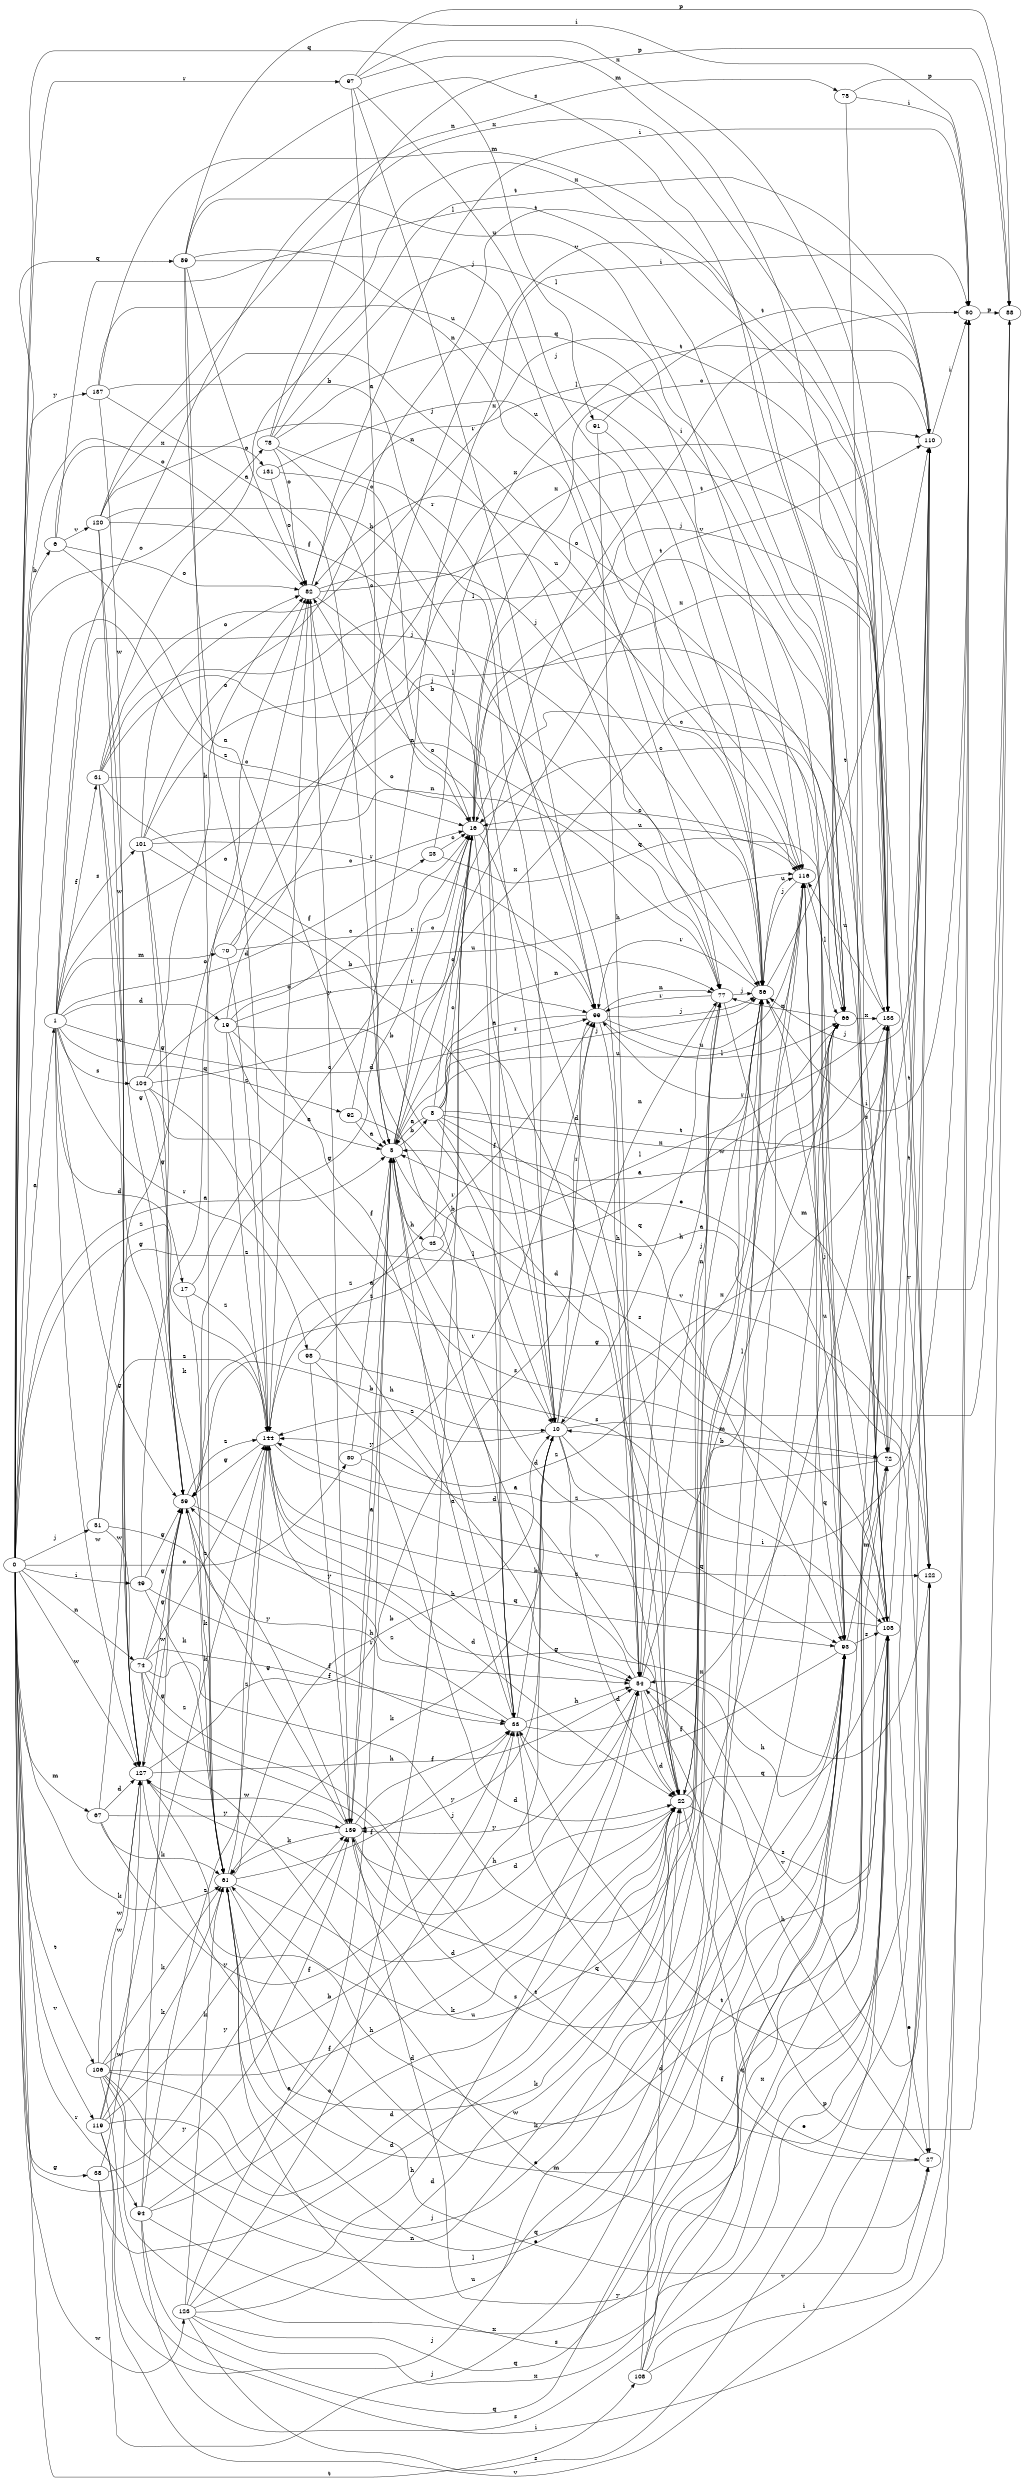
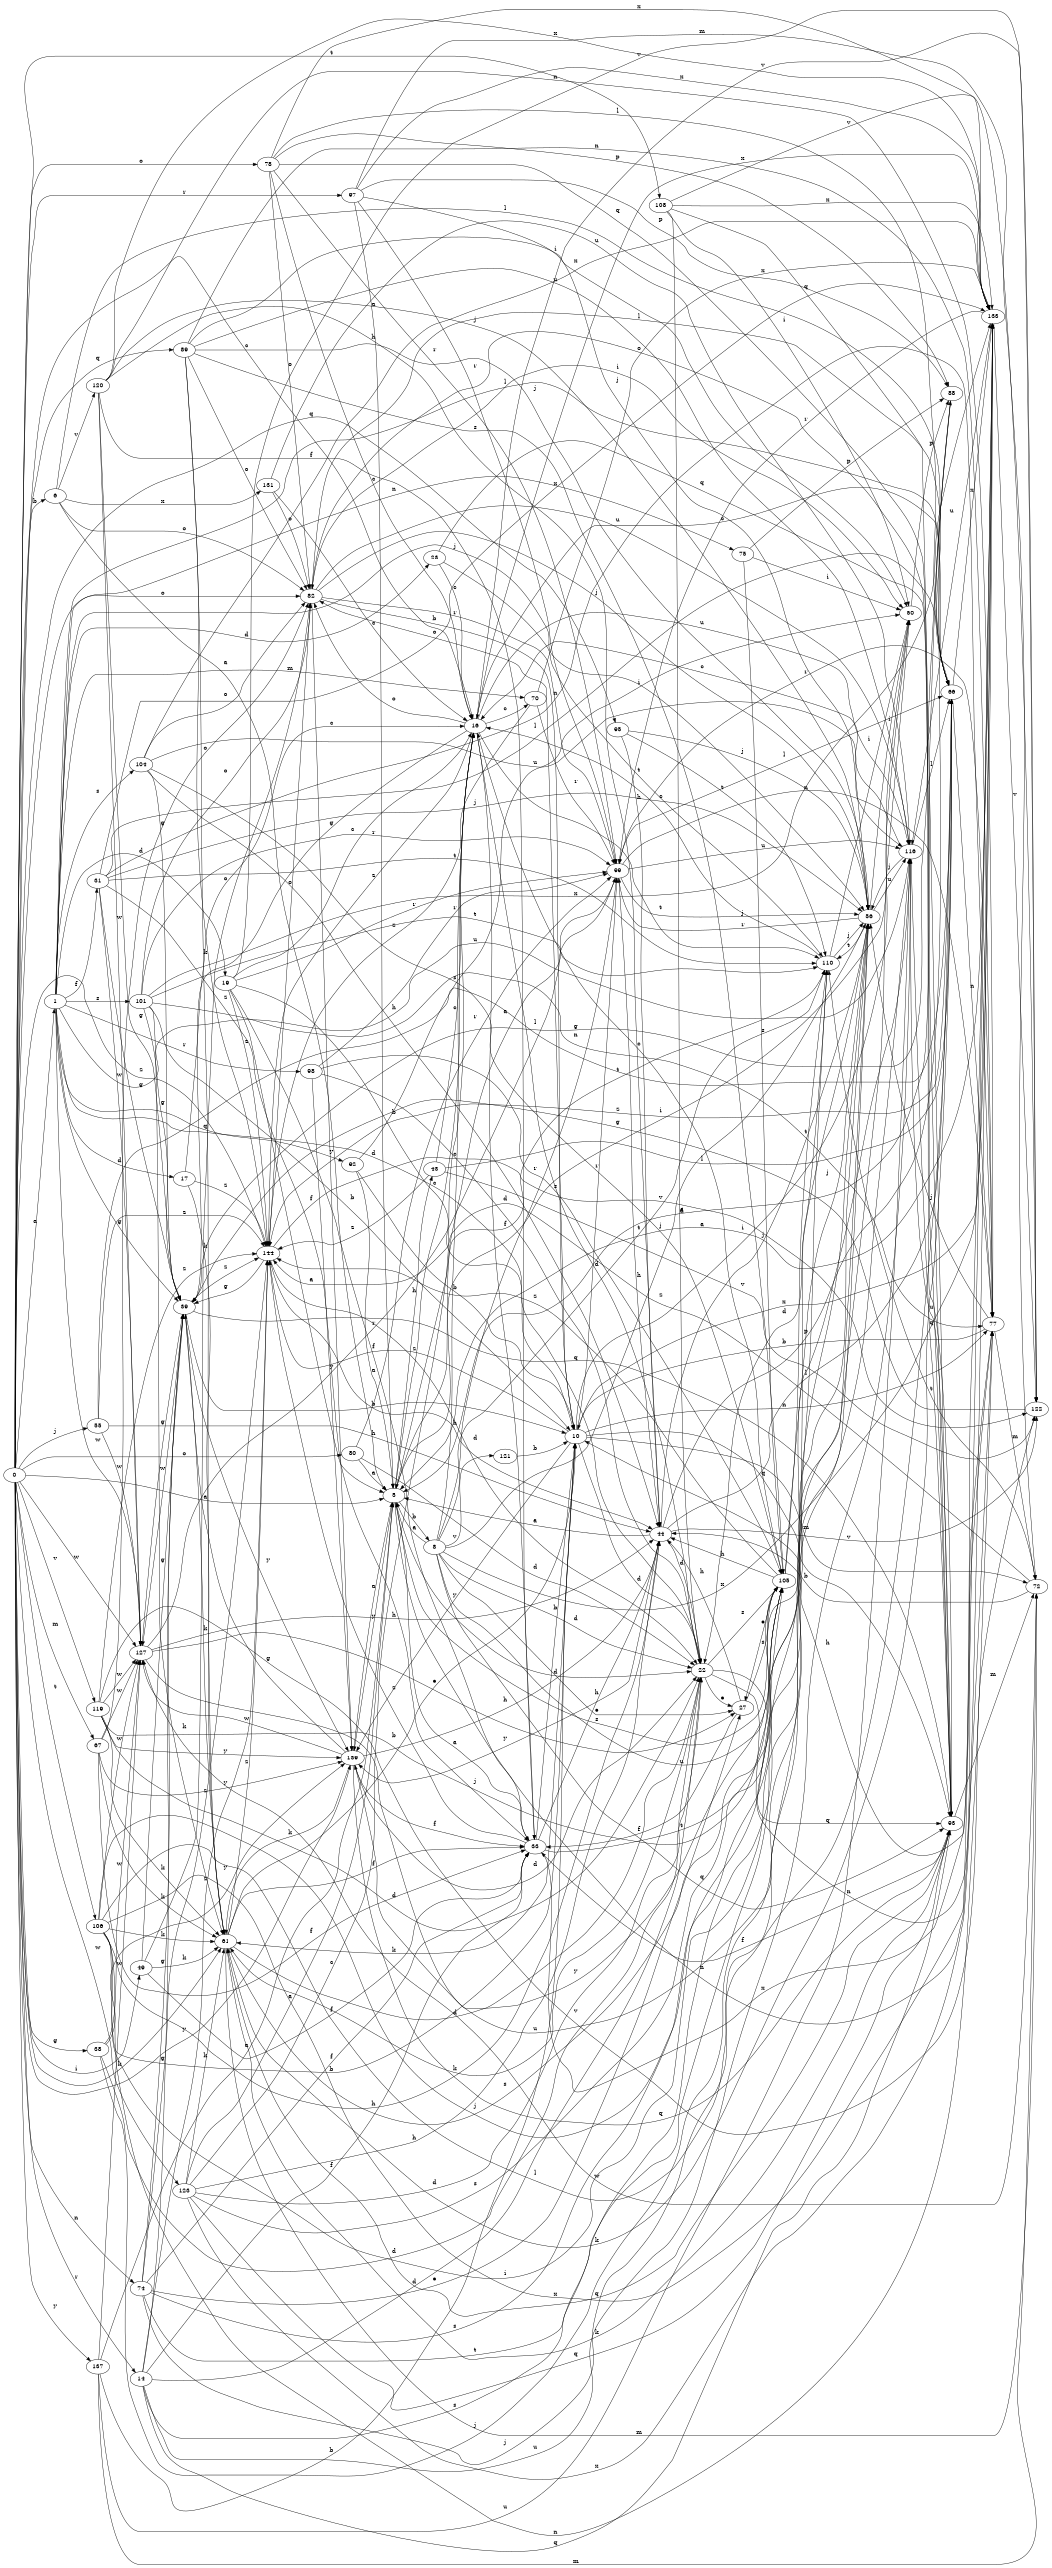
(597, 426) -> (618, 730)
none -> (530, 645)
(333, 868) -> (506, 717)
none -> (481, 943)
(722, 1152) -> (784, 1312)
none -> (505, 1456)
(98, 1526) -> (98, 1426)
(866, 1638) -> (763, 1652)
(640, 1684) -> (661, 1534)
(120, 1789) -> (120, 1691)
(141, 2214) -> (141, 2379)
